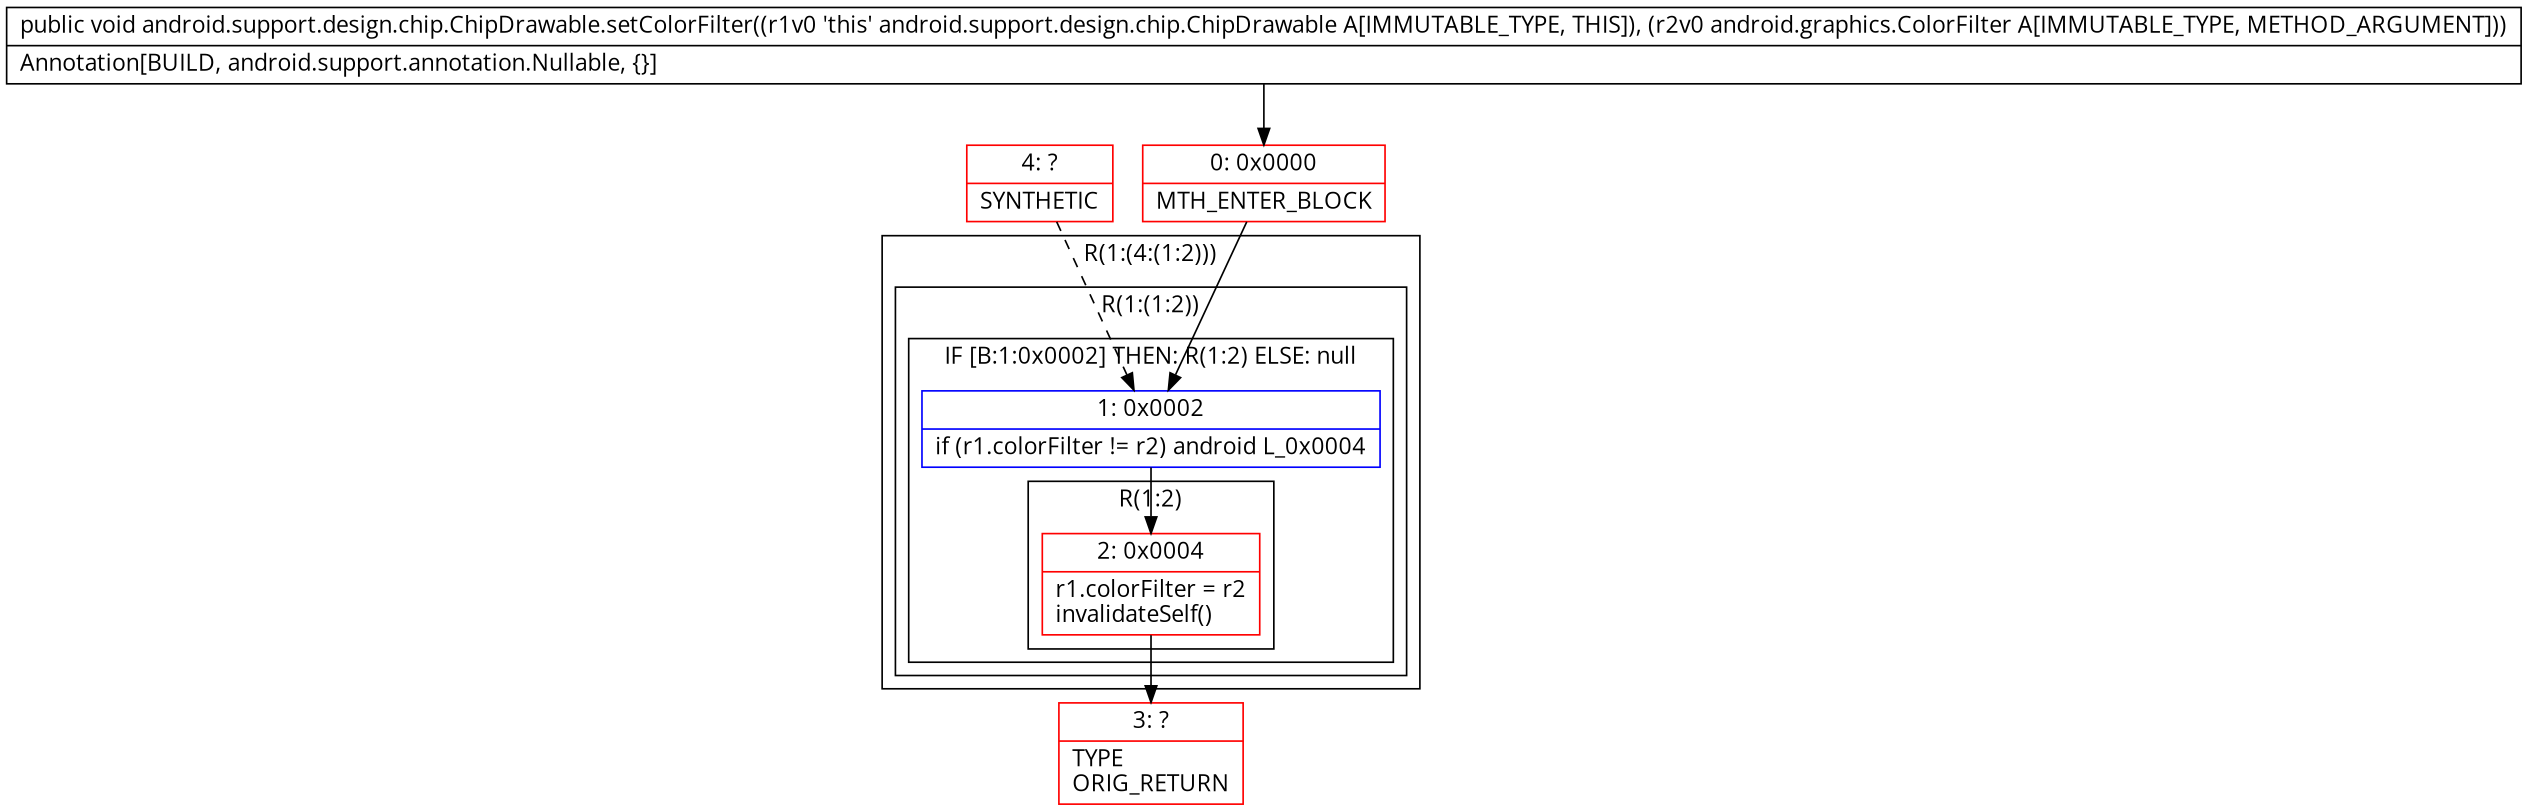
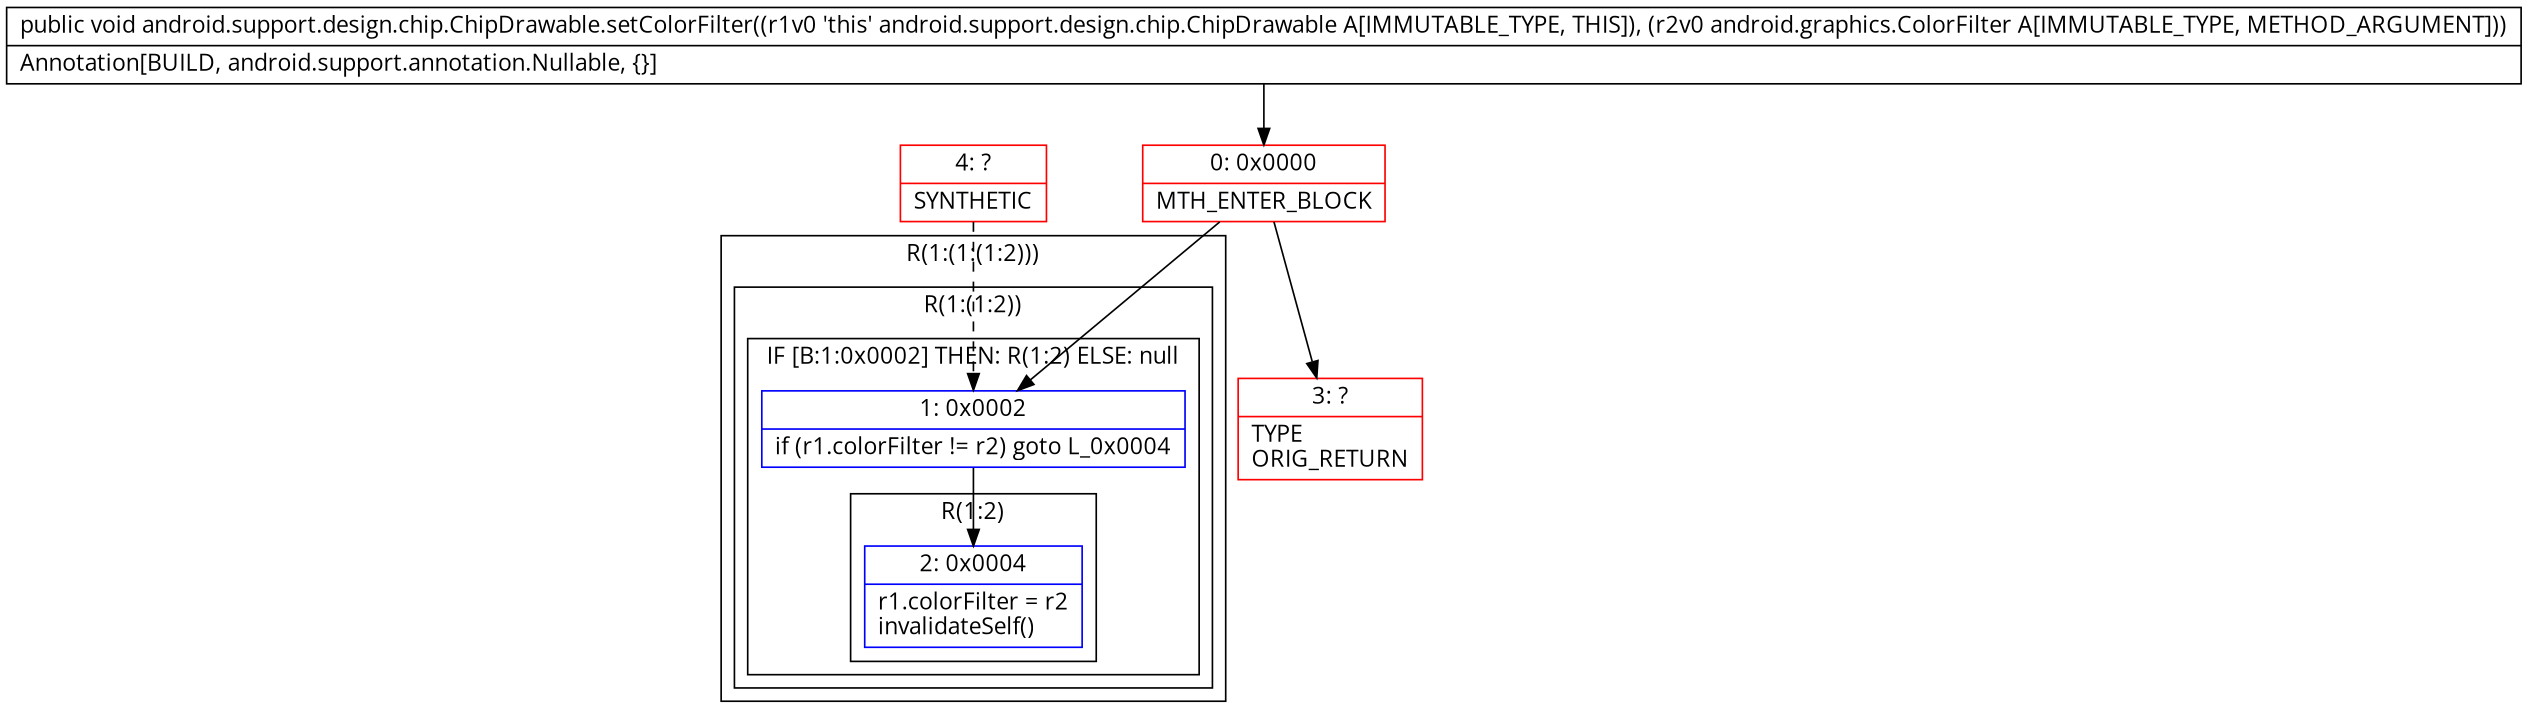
(1151, 255) -> (973, 255)
(1151, 447) -> (973, 447)
(1151, 584) -> (973, 597)
(1151, 660) -> (1293, 292)
